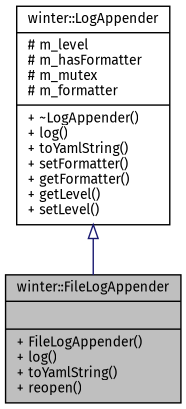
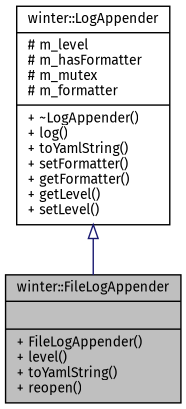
(37, 358) -> (42, 358)
